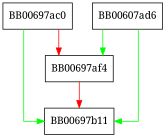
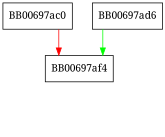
(127, 16) -> (127, 16)
(79, 121) -> none
